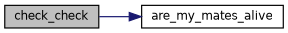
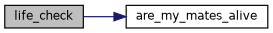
(52, 17) -> (44, 17)
